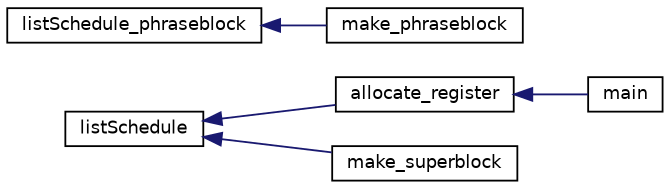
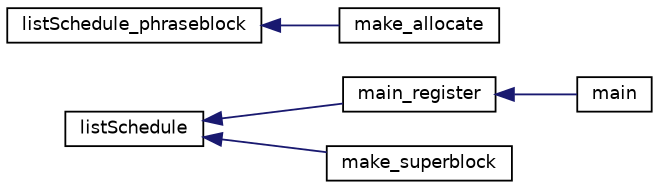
(425, 25) -> (419, 25)
(425, 94) -> (419, 94)
